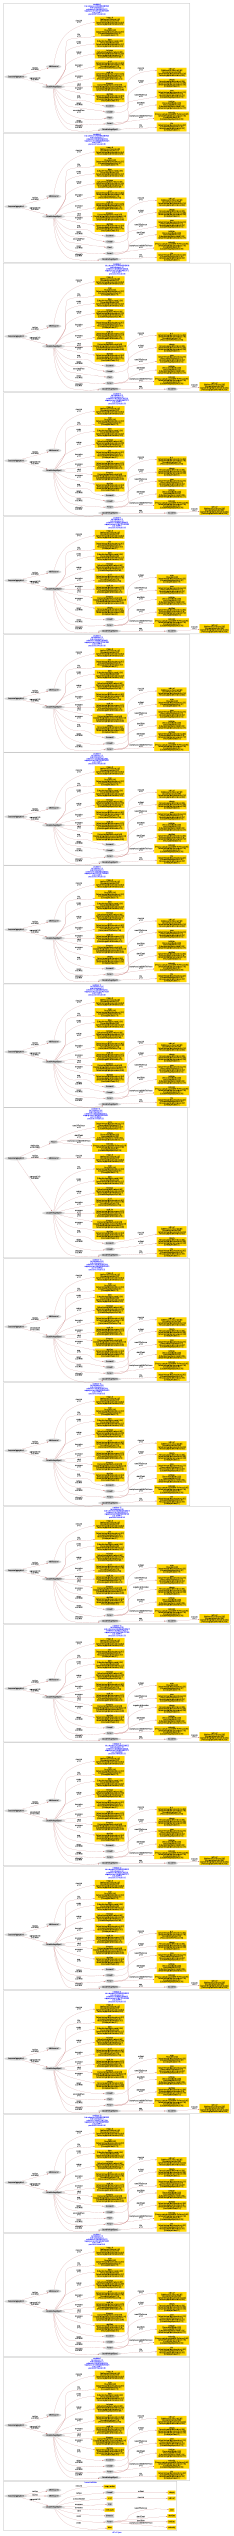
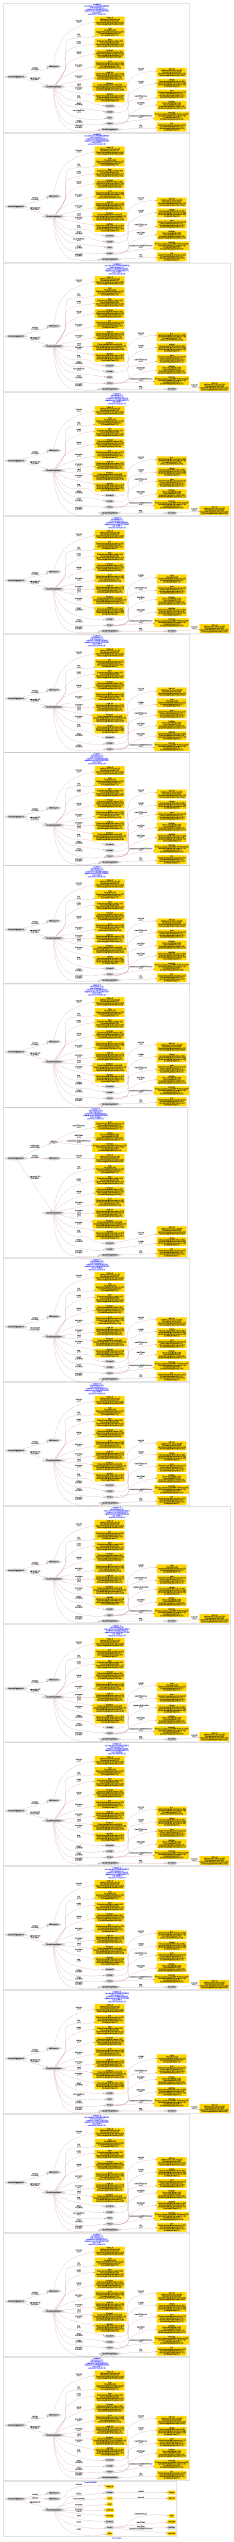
(110, 2487) -> (110, 2487)
(110, 2504) -> (110, 2504)
(110, 2510) -> (110, 2510)
none -> (110, 2516)
(172, 2522) -> (172, 2528)
